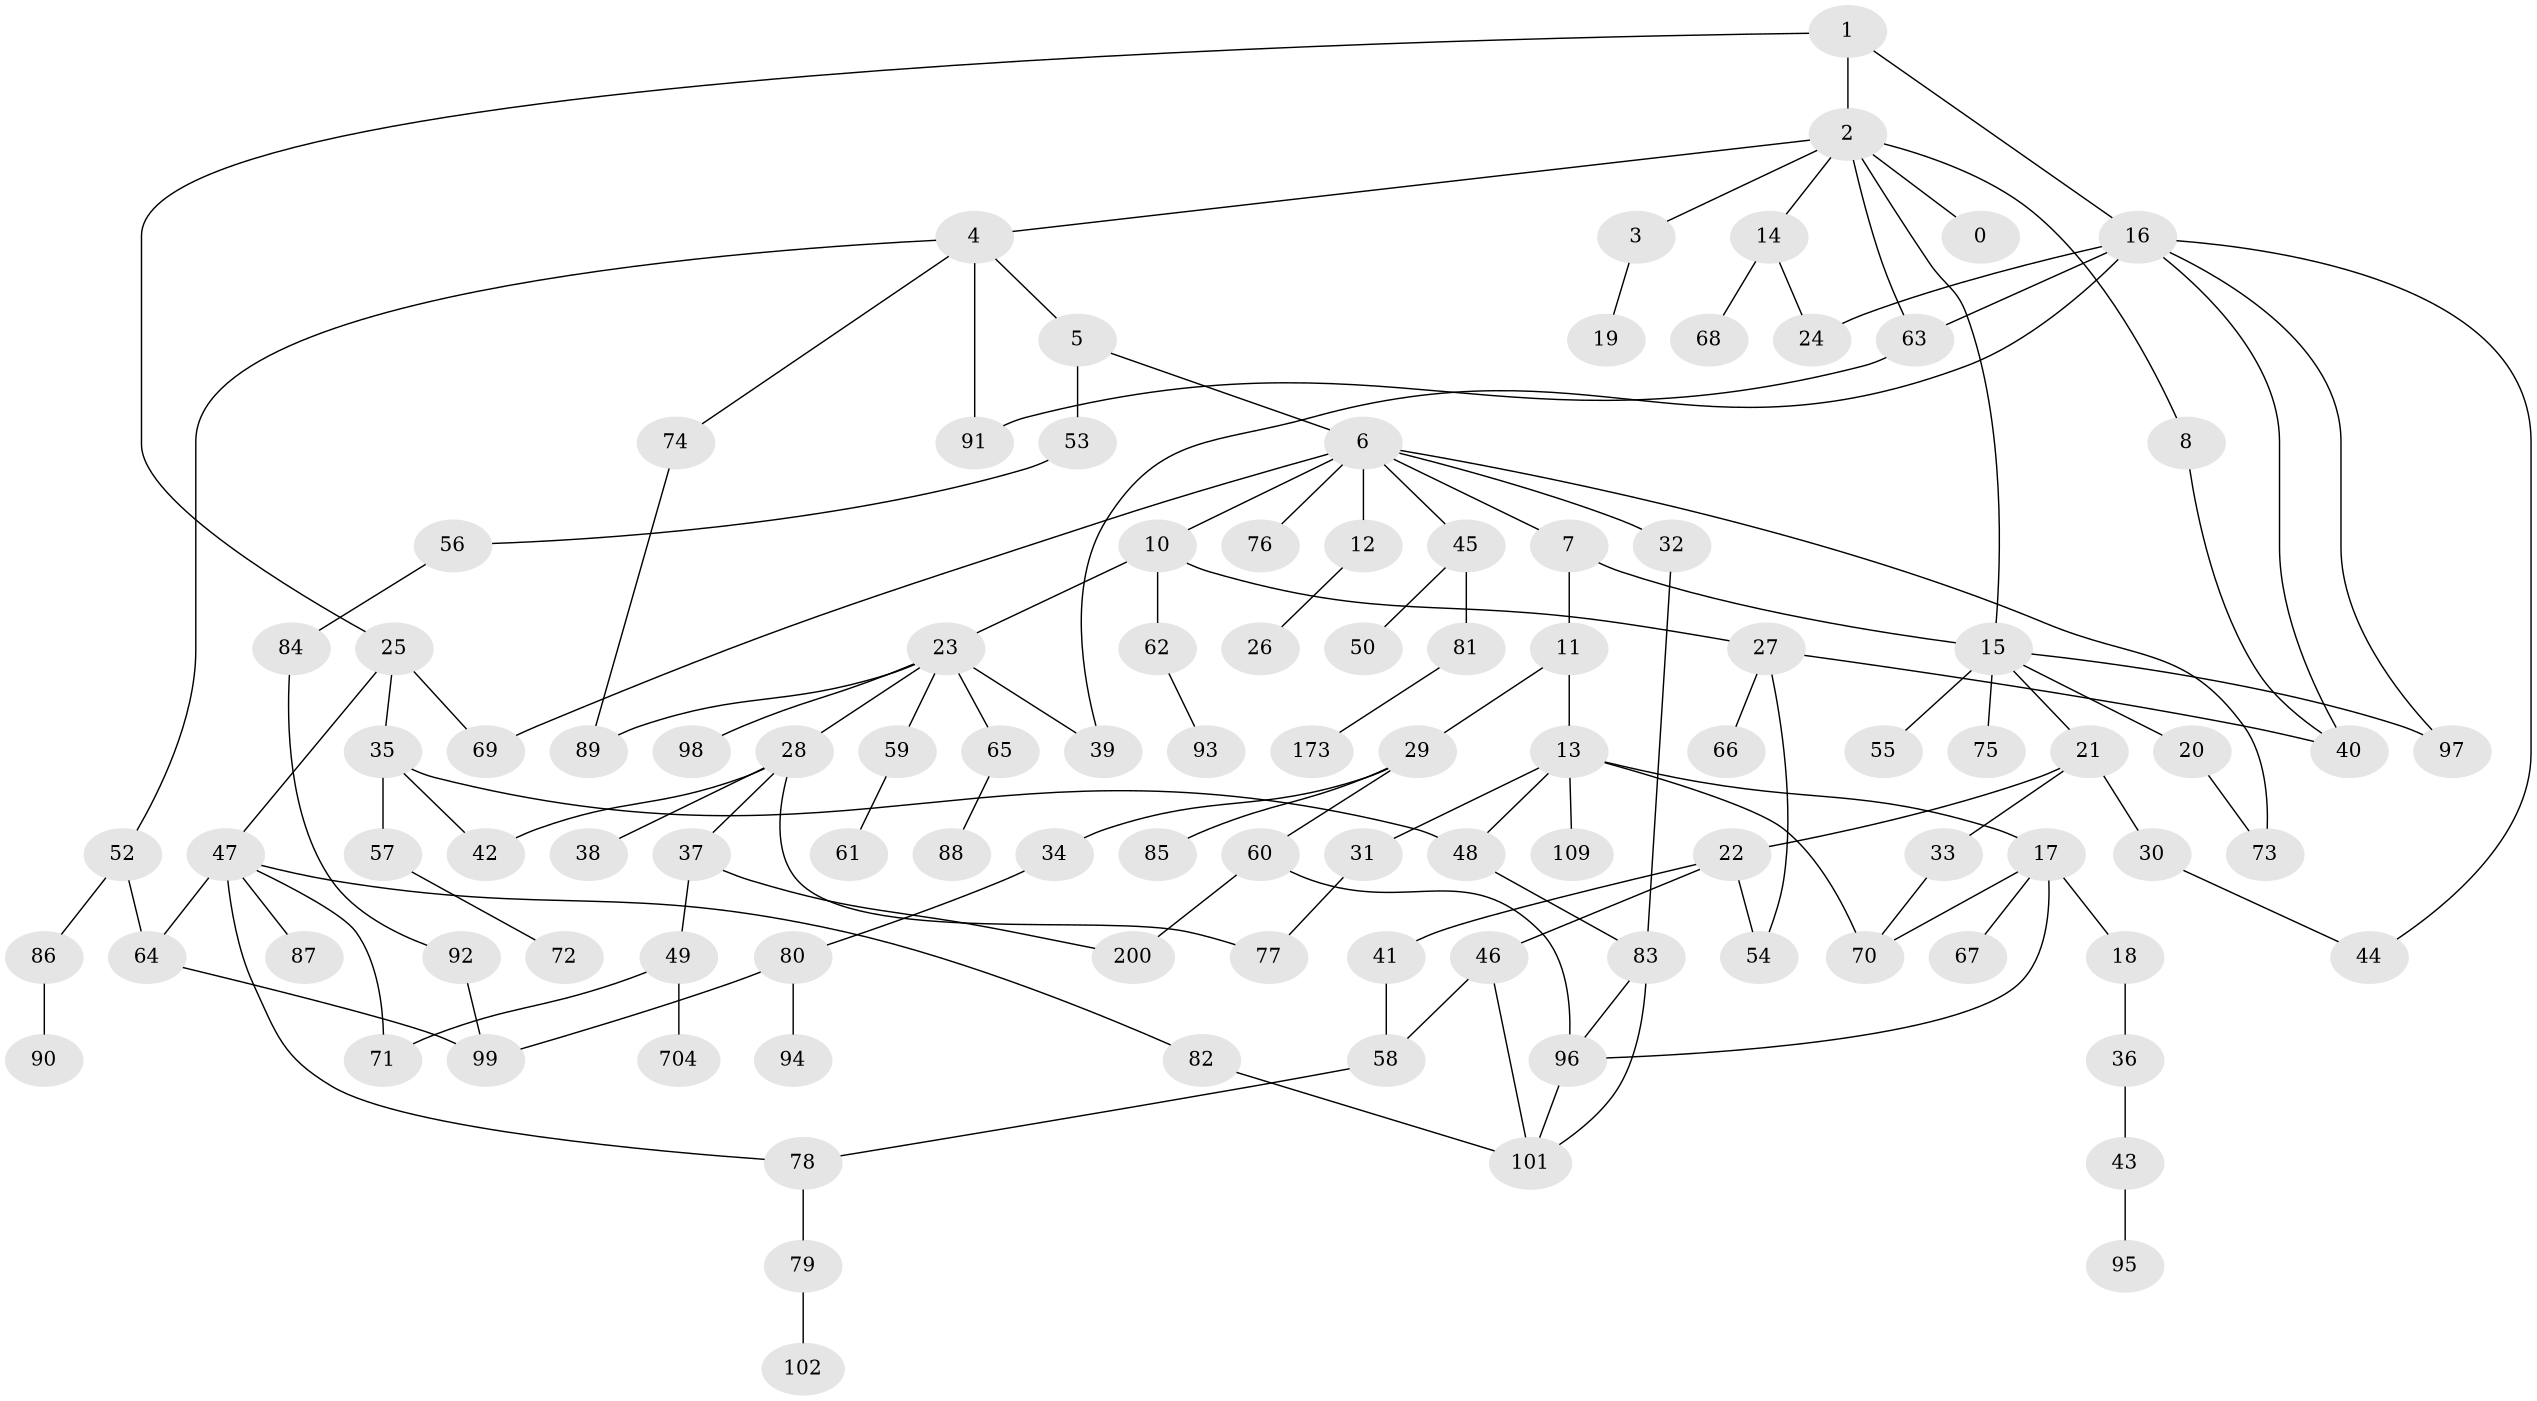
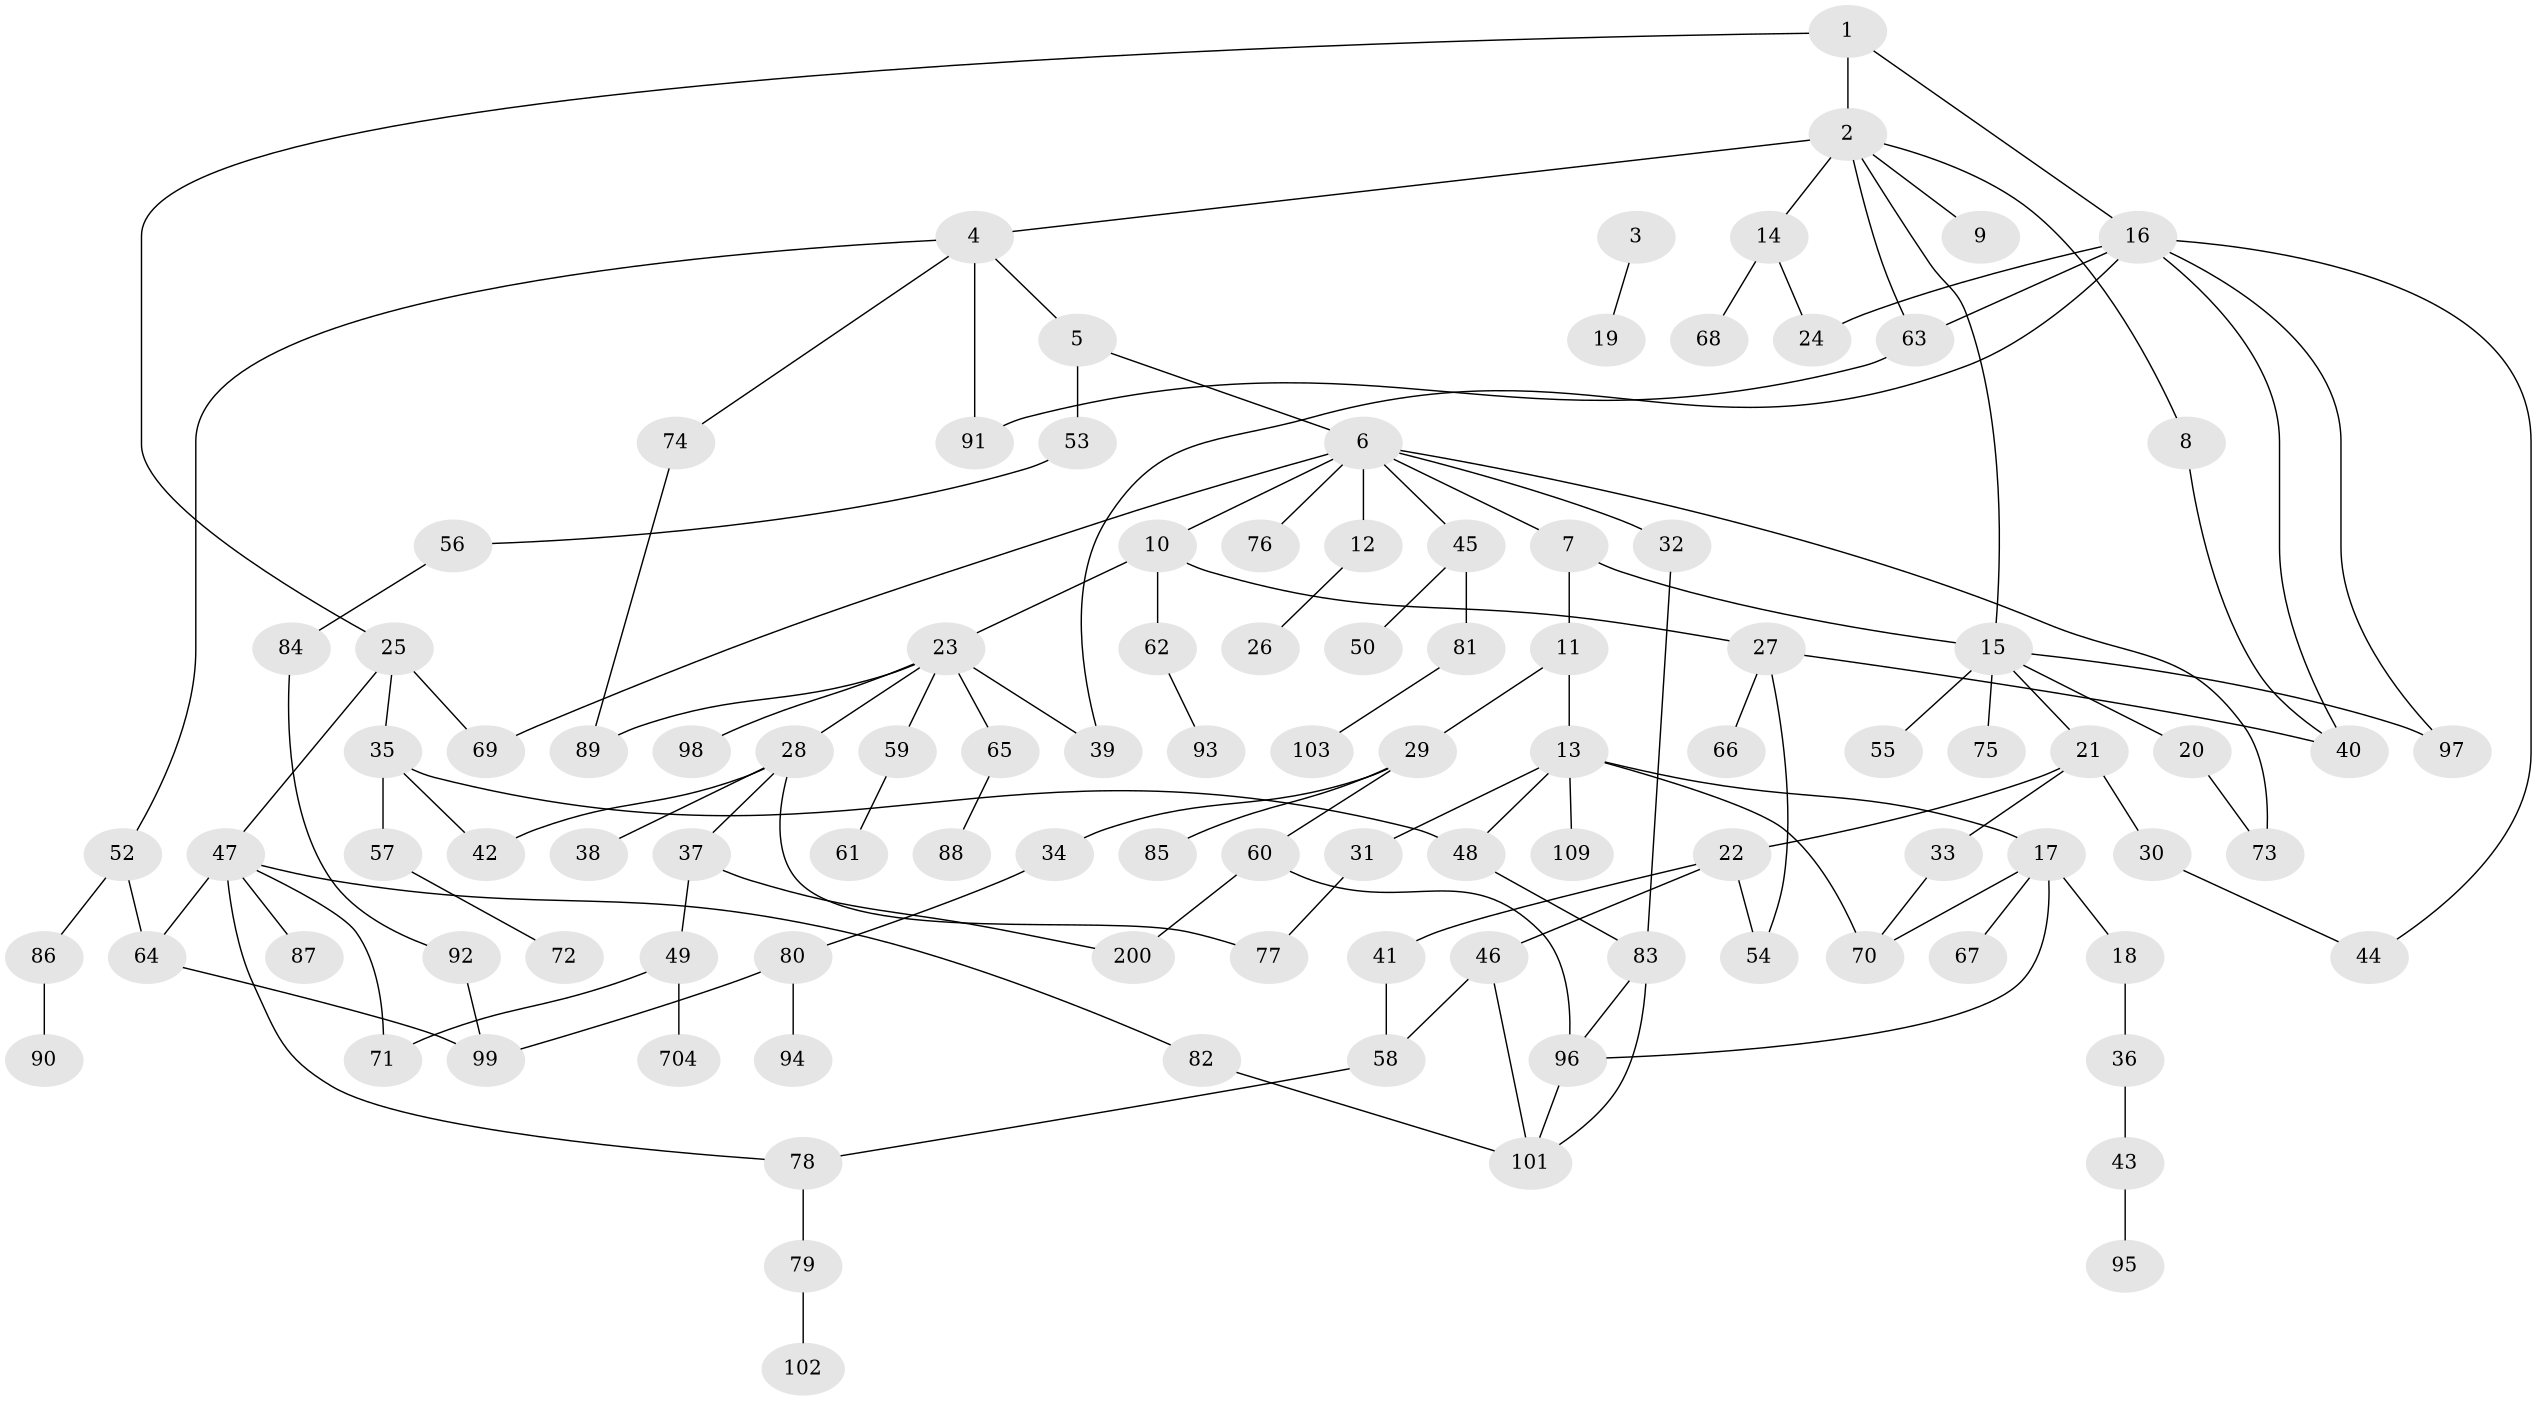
(1742, 186) -> none
(1981, 237) -> (1981, 237)
(1312, 752) -> (1312, 752)
